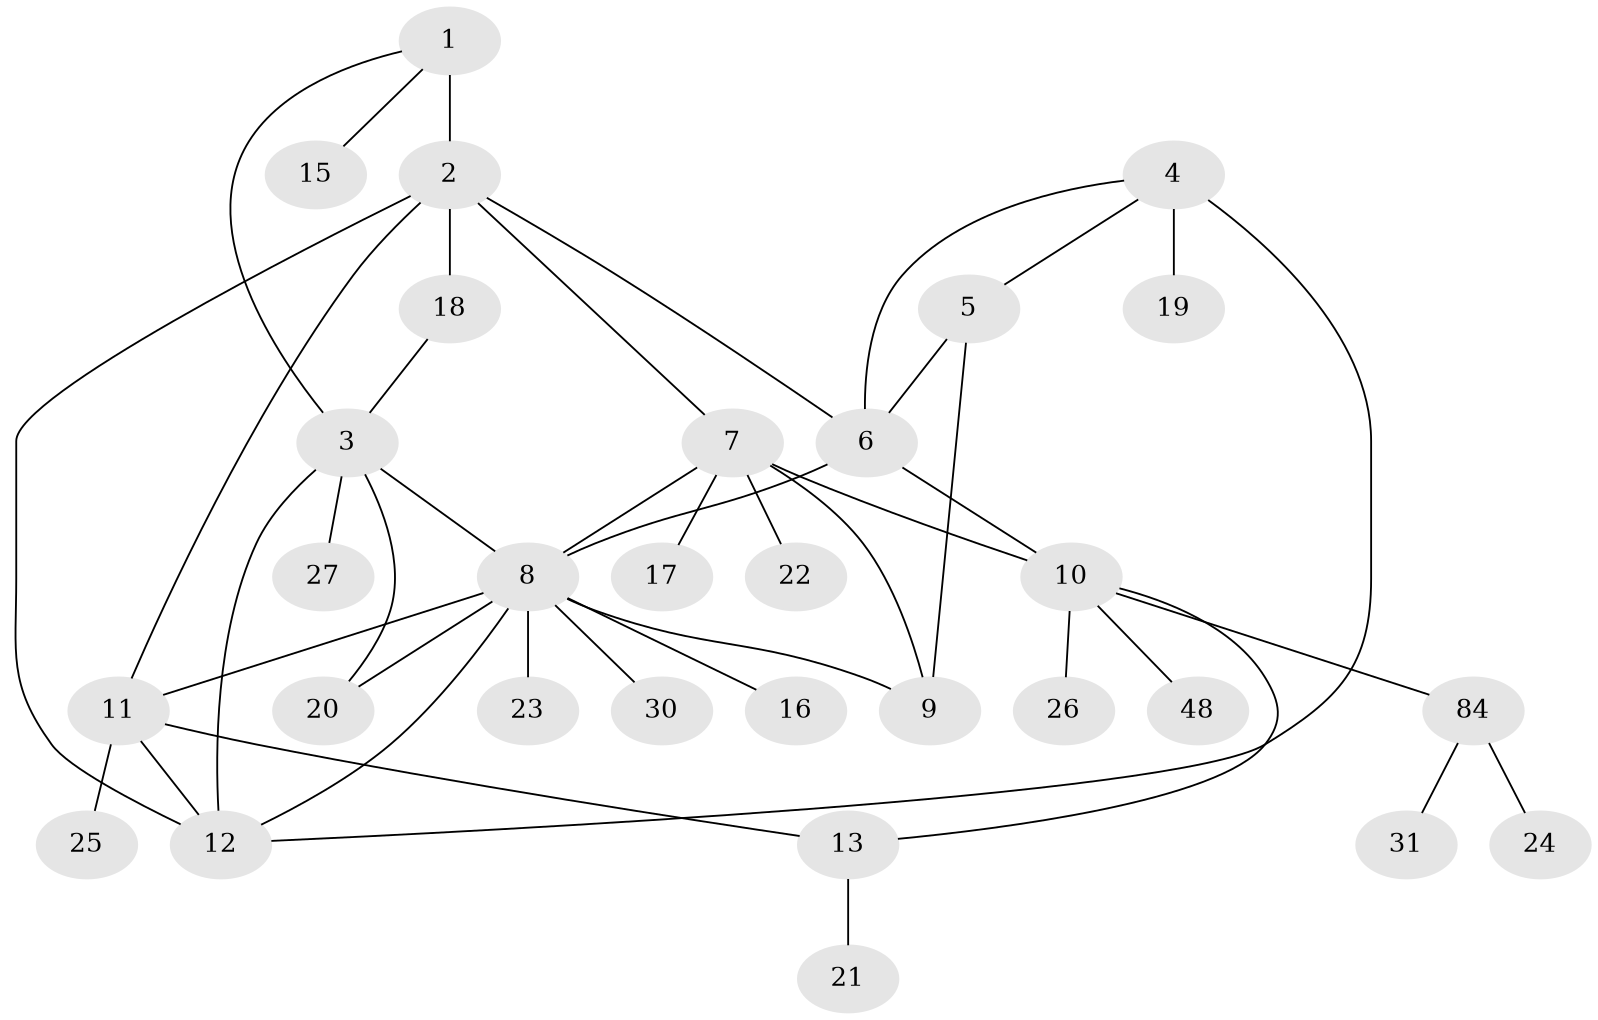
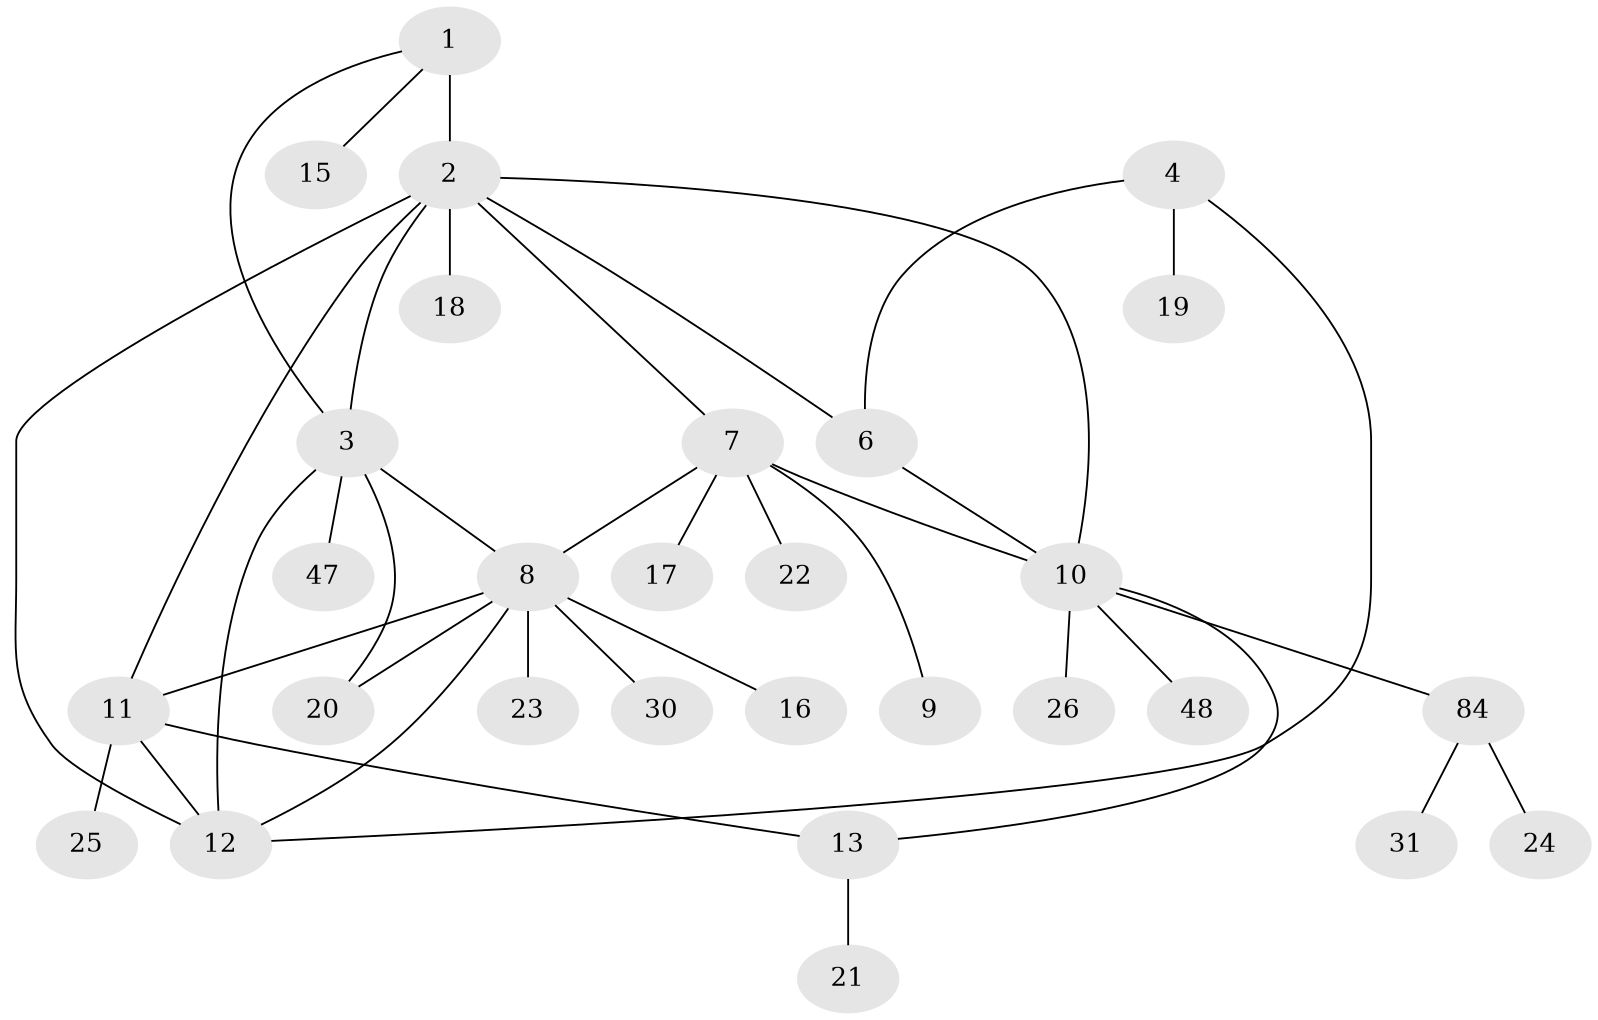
none -> (913, 222)
(969, 309) -> none
(399, 376) -> (373, 302)
(717, 504) -> none
(323, 577) -> (323, 577)
(729, 644) -> none
